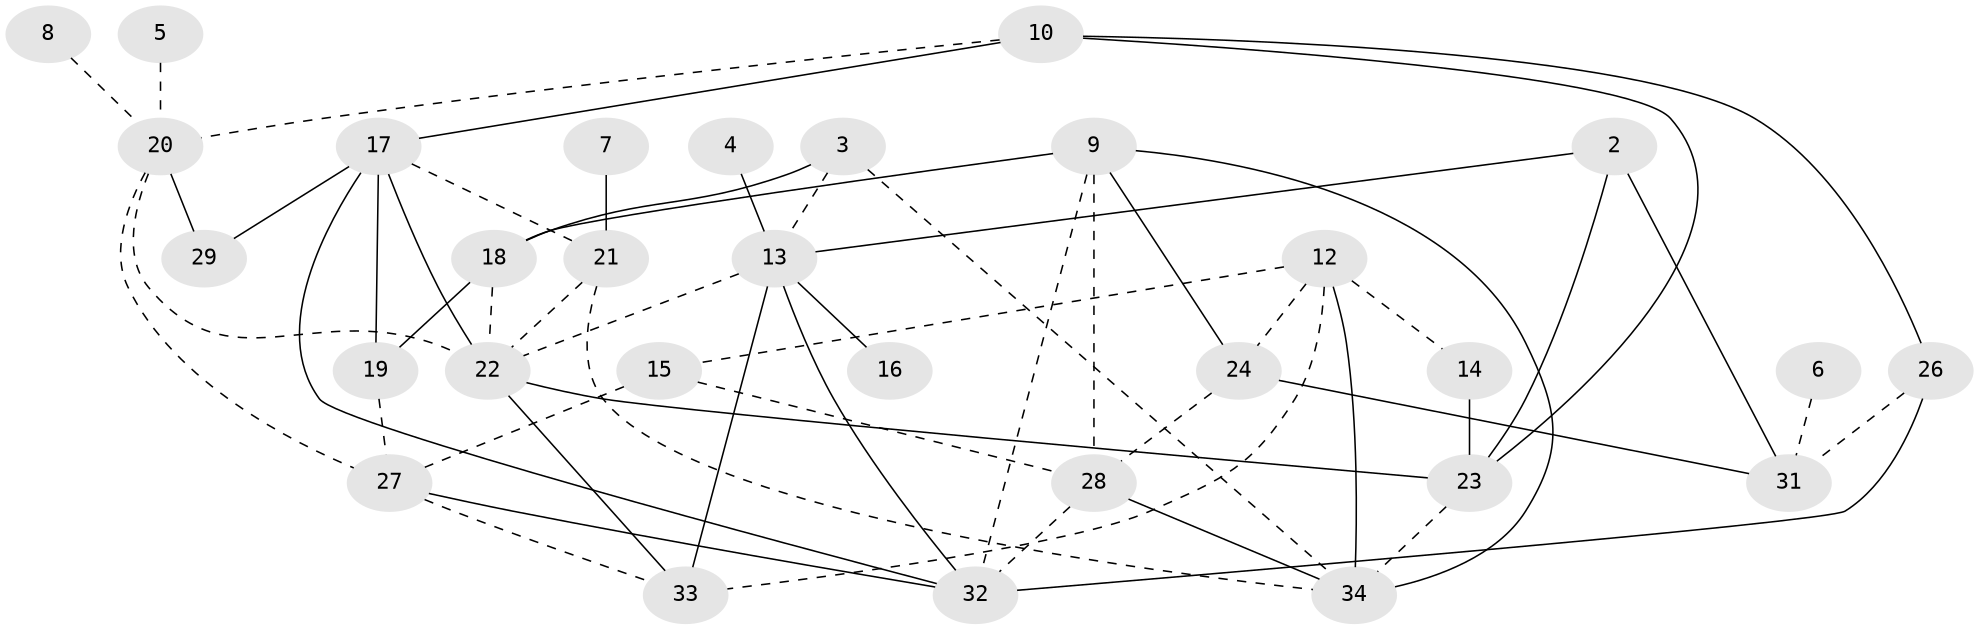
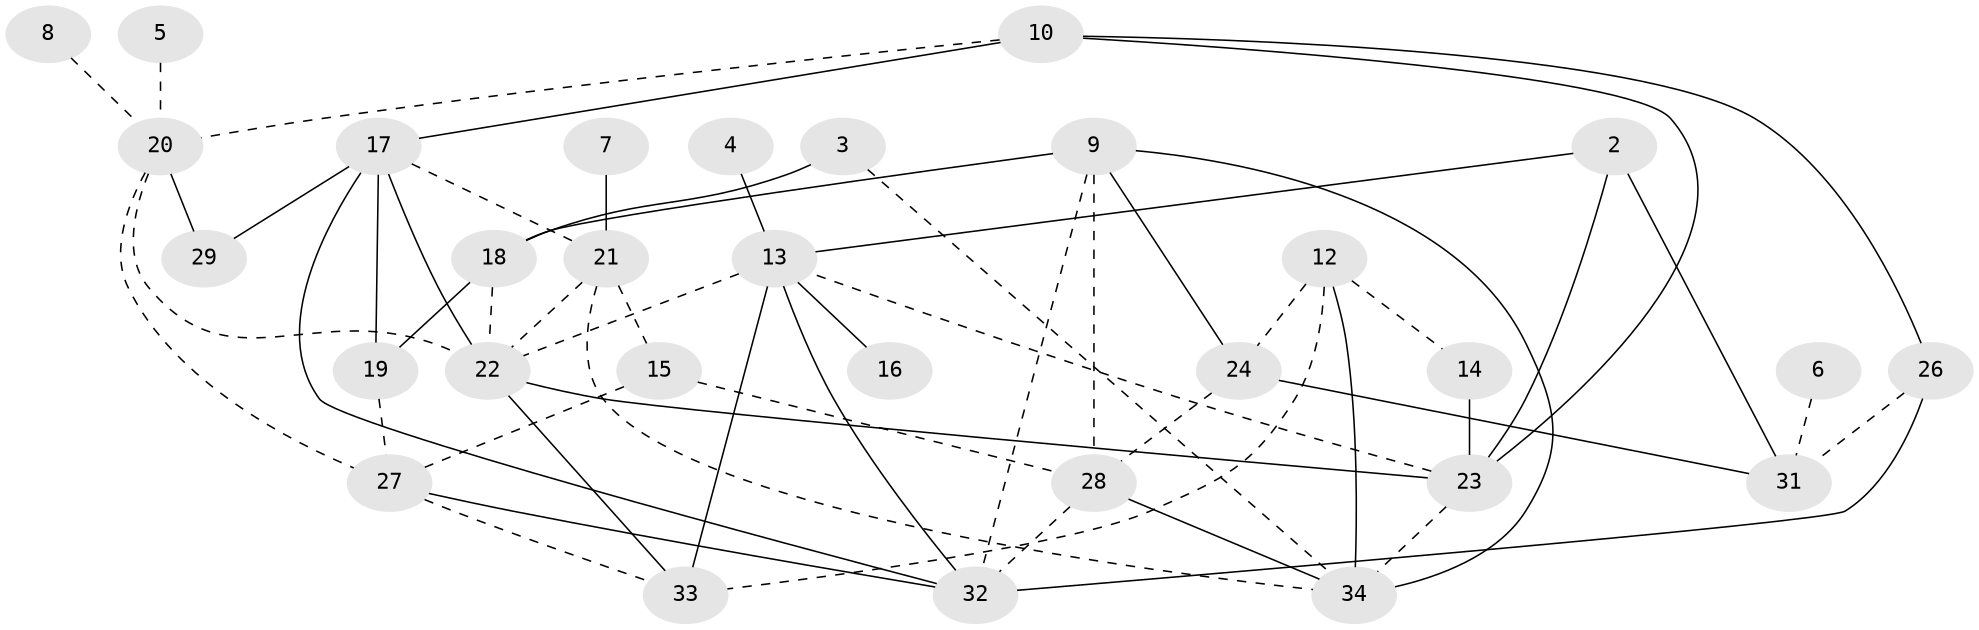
(809, 203) -> (1135, 384)
(992, 315) -> (628, 306)
